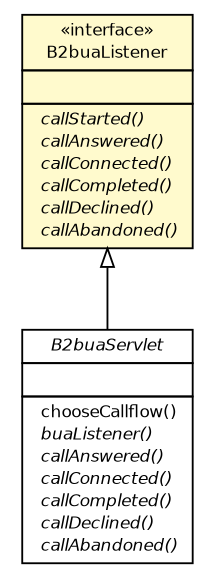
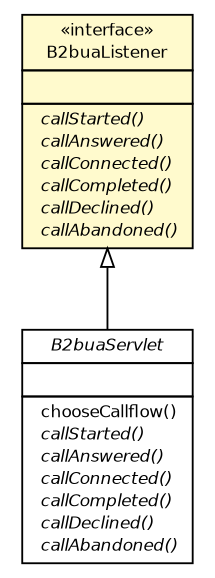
(94, 434) -> (91, 434)
